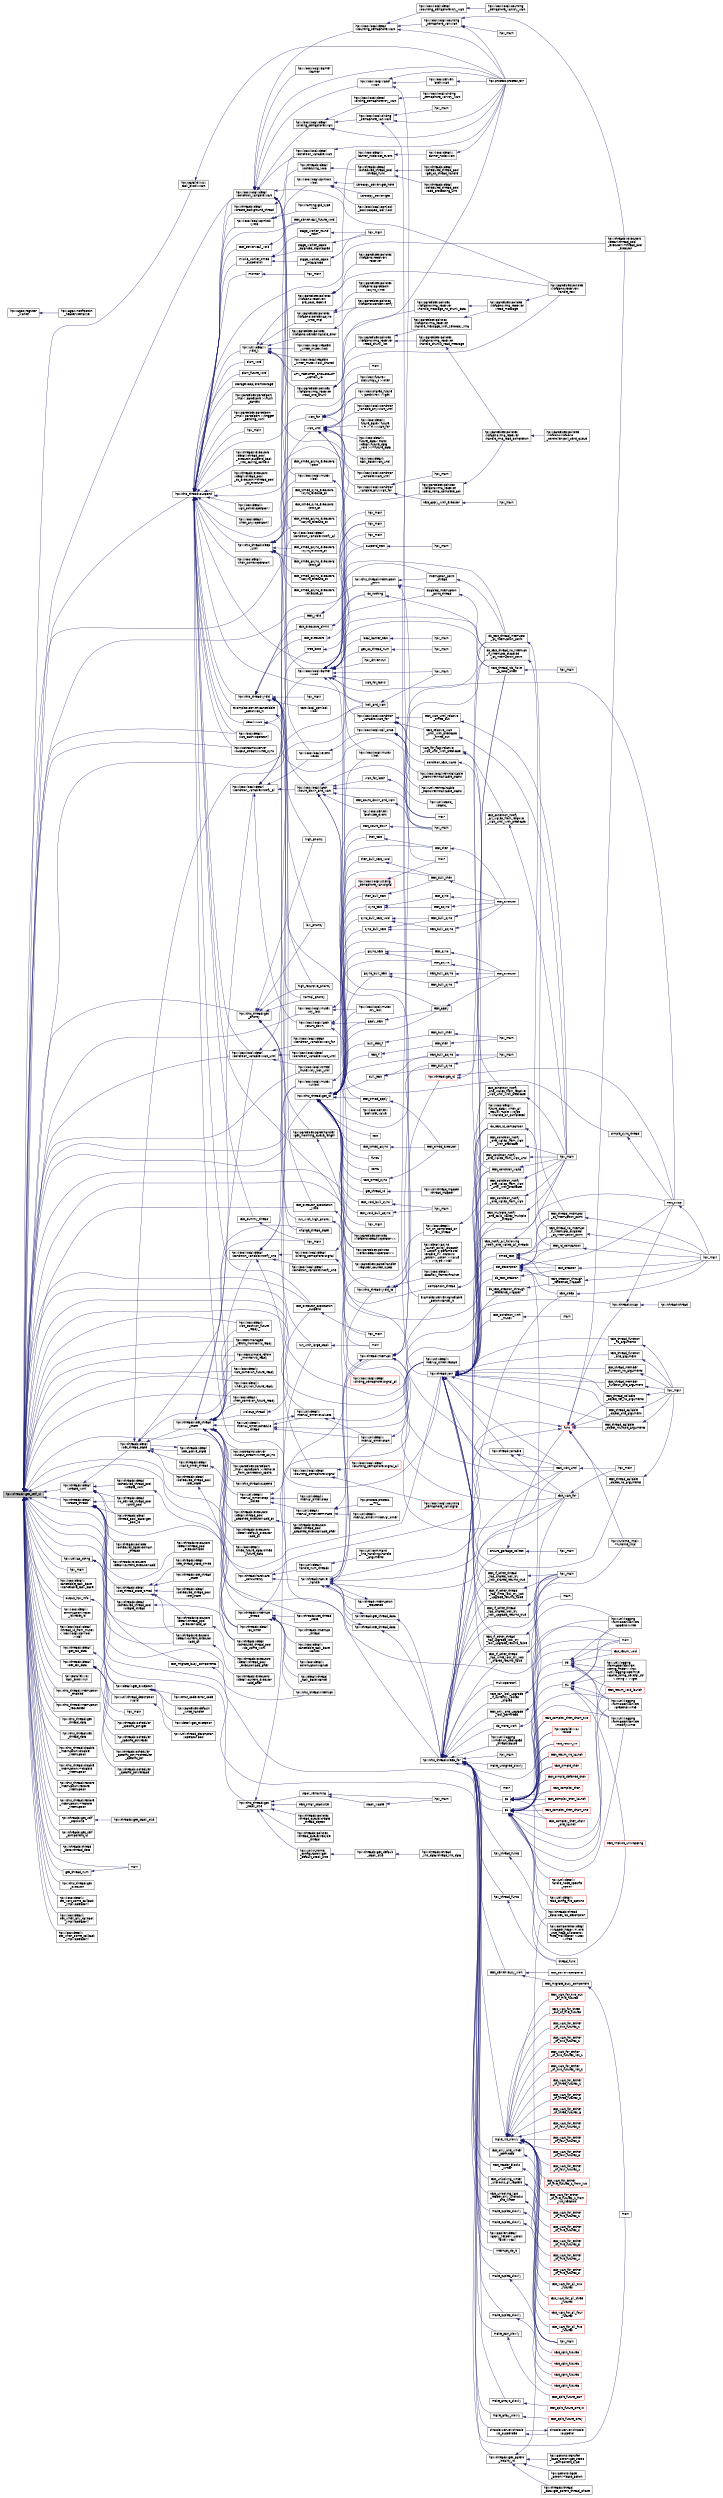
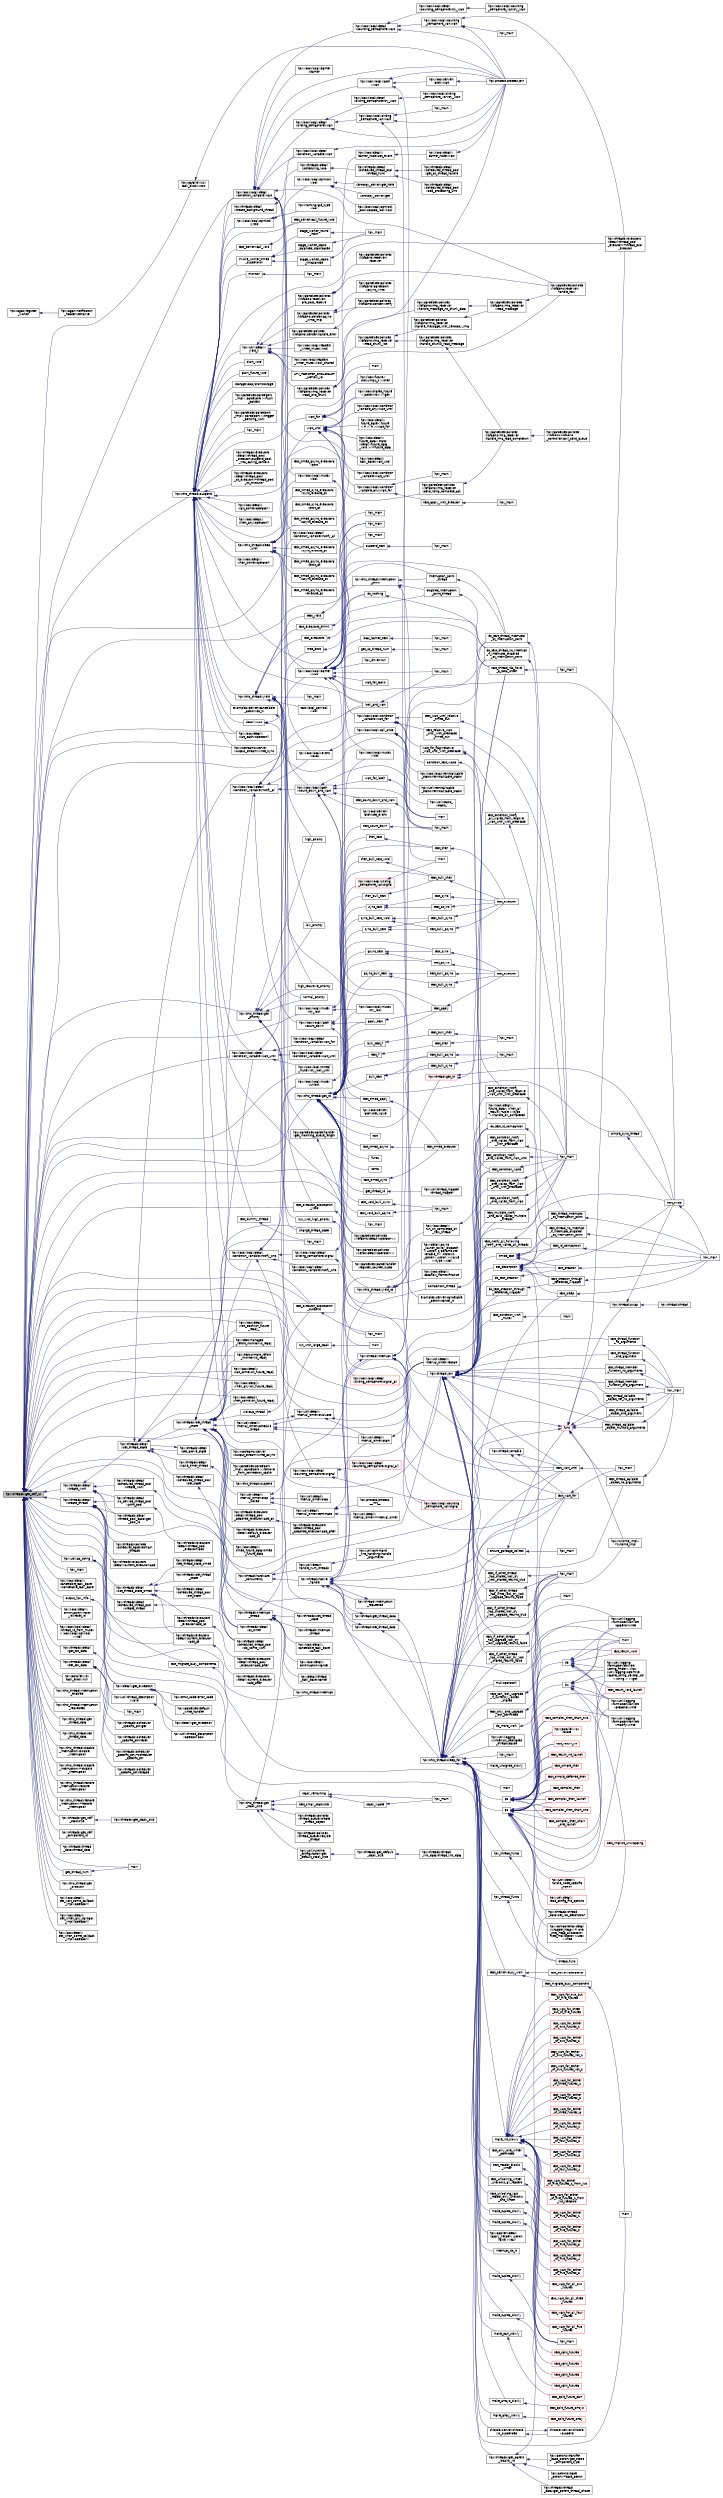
(415, 1329) -> (406, 1433)
(113, 1573) -> (163, 1526)
none -> (542, 1806)
